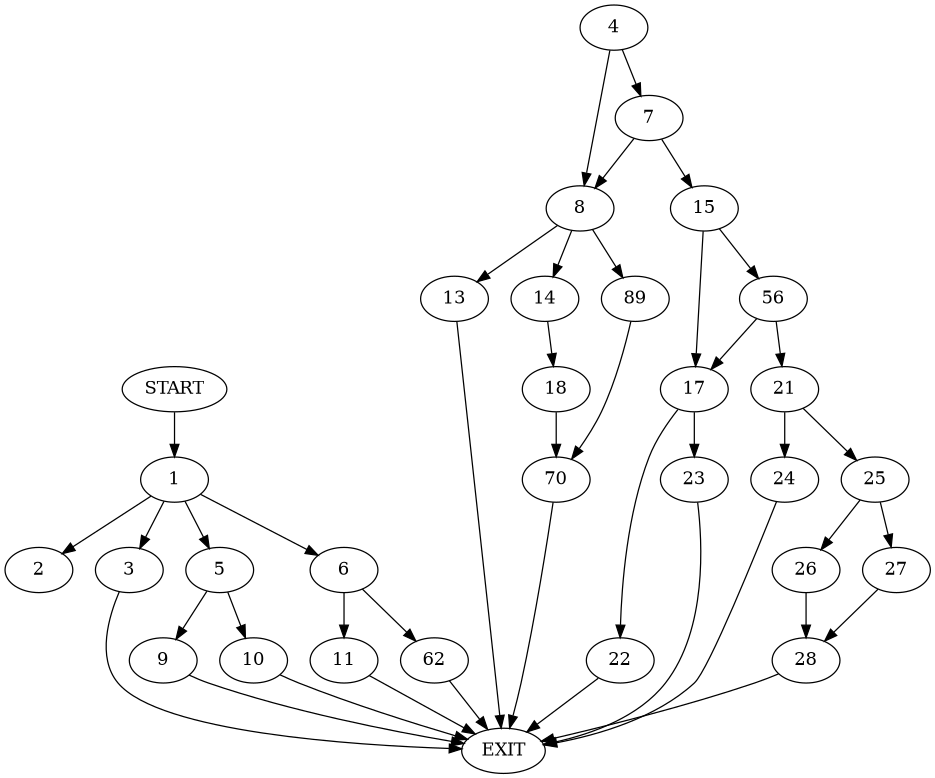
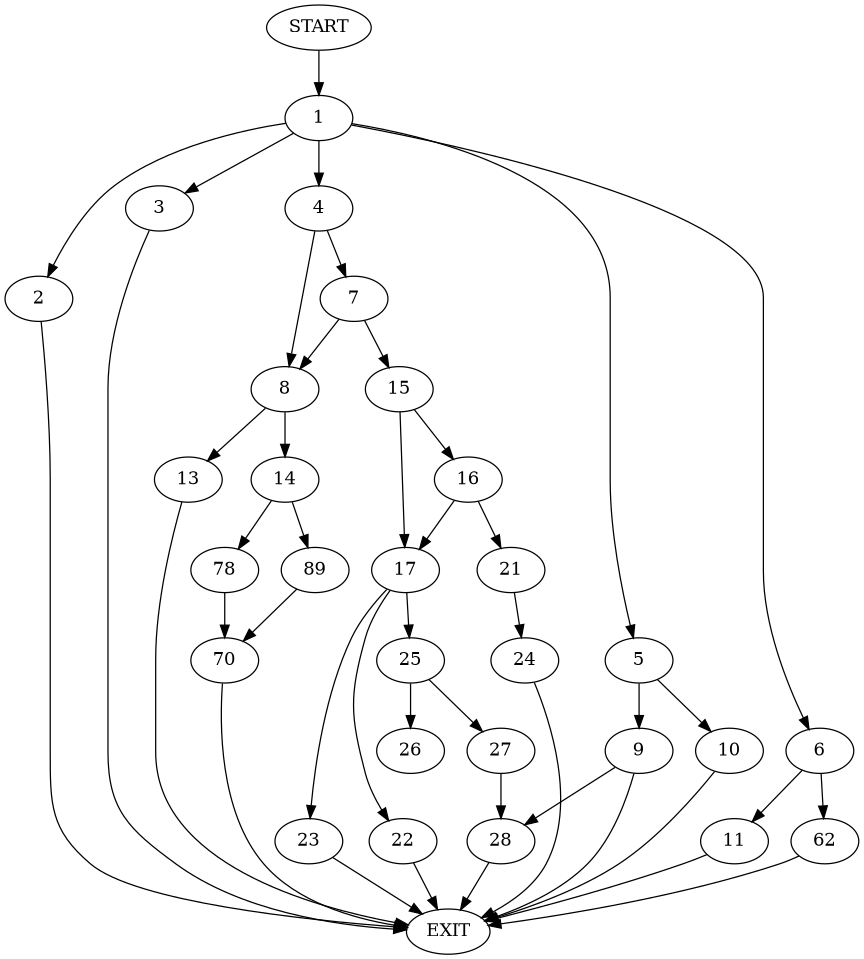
none -> (319, 157)
(604, 248) -> (298, 519)
(773, 299) -> (468, 480)
(556, 389) -> (225, 570)
(825, 430) -> (408, 609)
(806, 609) -> (575, 793)
none -> (50, 755)
